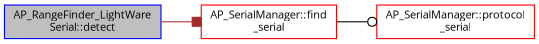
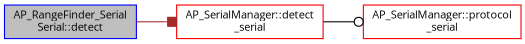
(83, 22) -> (70, 22)
(269, 22) -> (250, 22)
